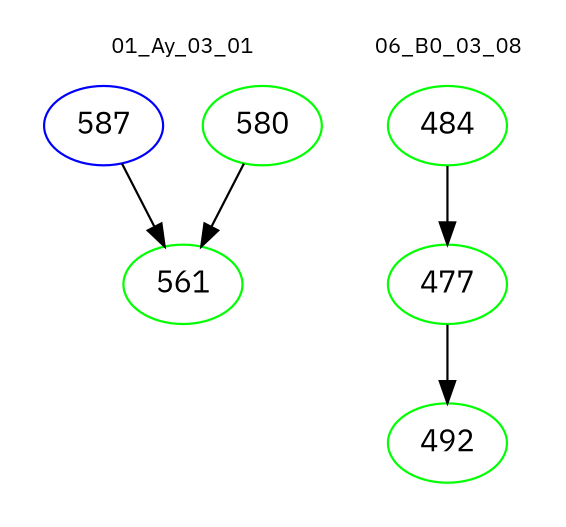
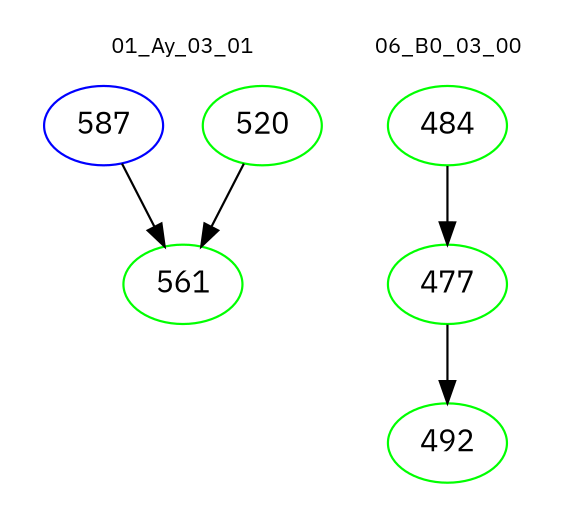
(449, 47) -> (449, 47)
(262, 126) -> (262, 126)
